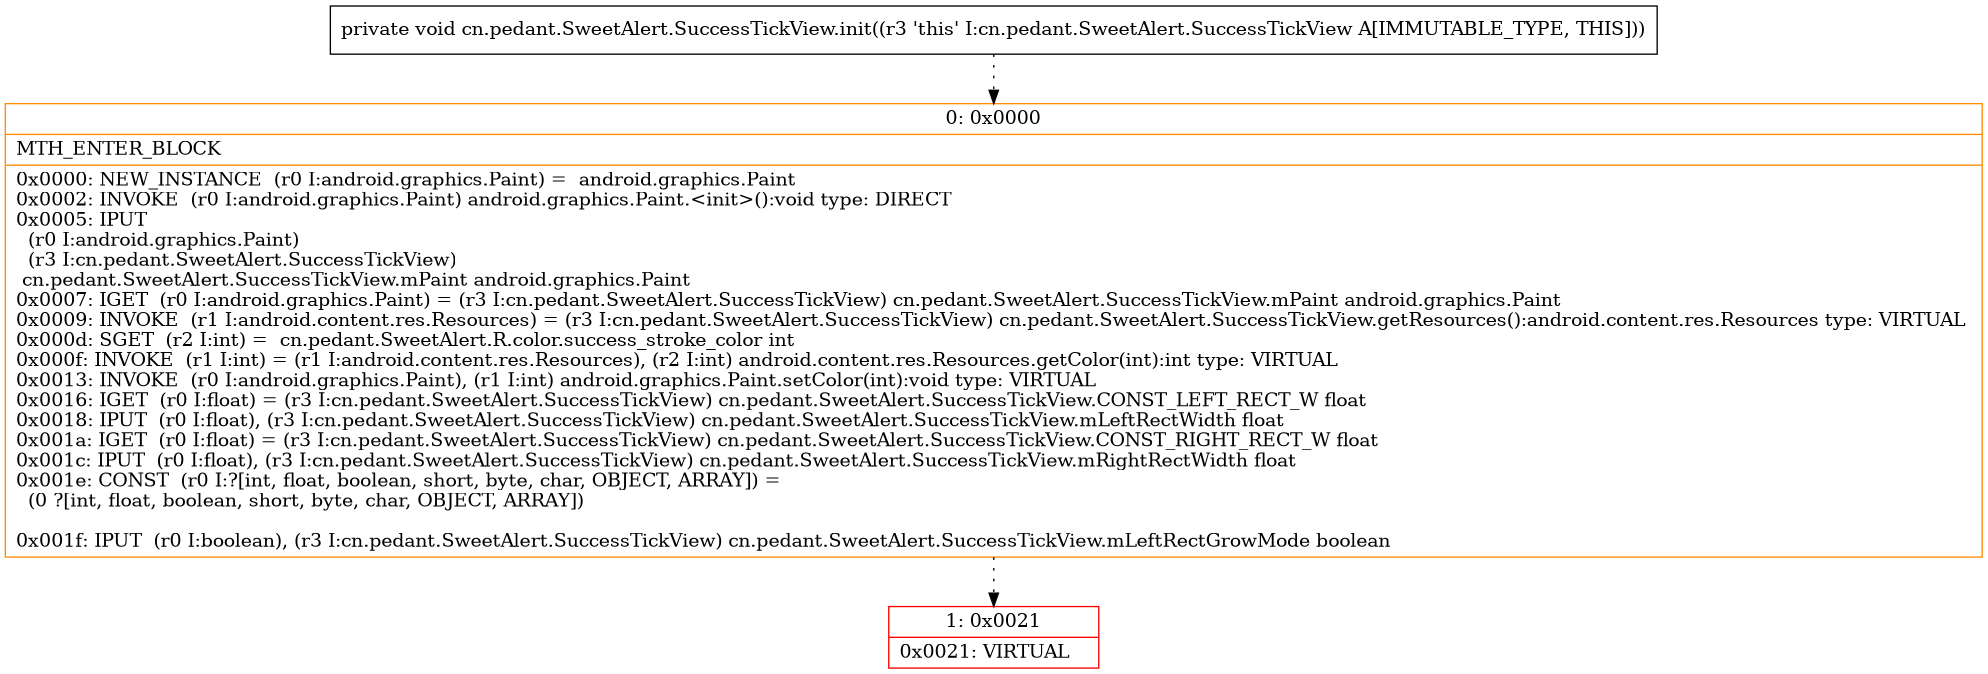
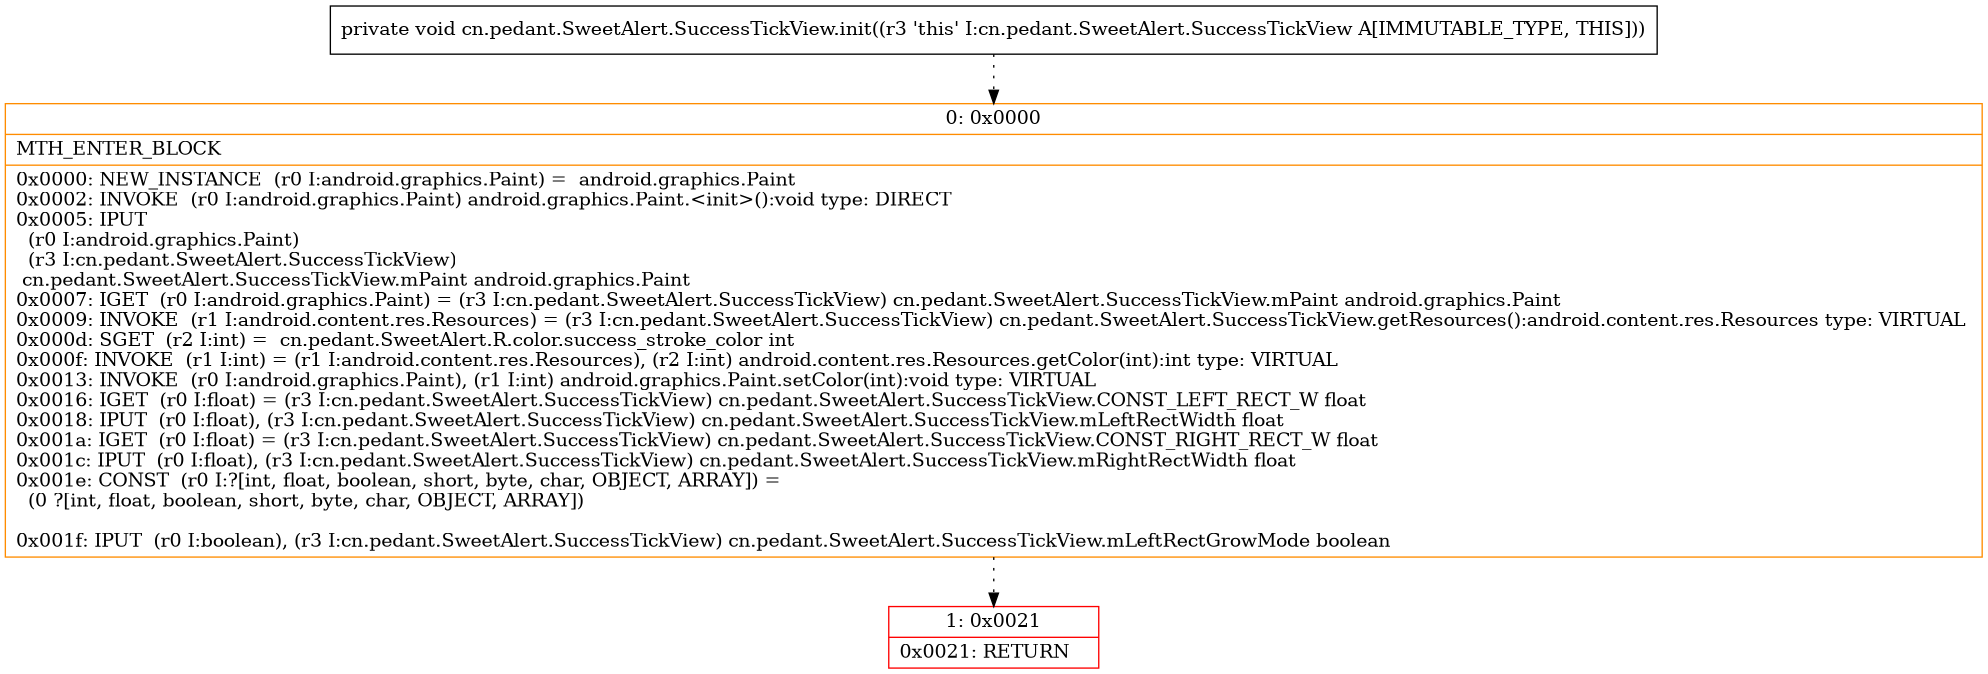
(994, 652) -> (994, 652)
